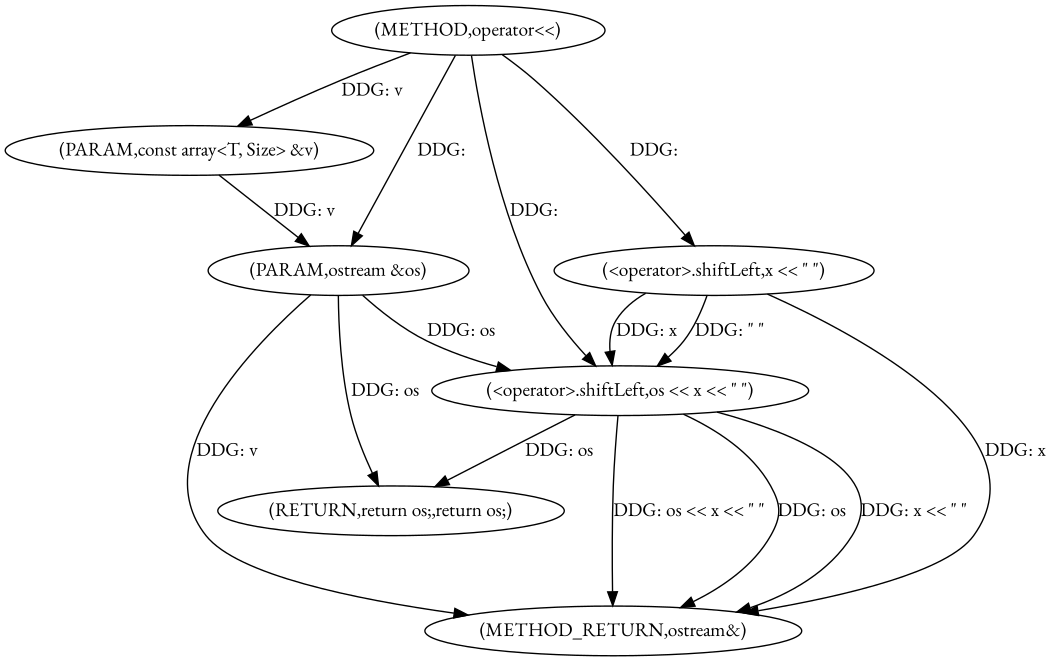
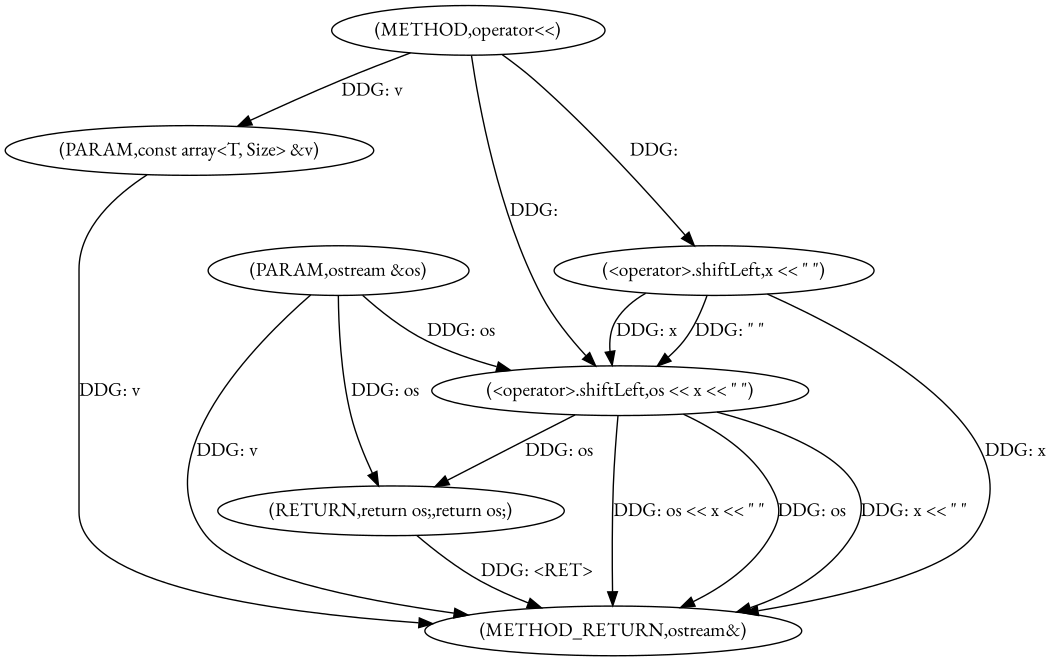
(407, 144) -> none
(259, 206) -> (81, 517)
none -> (469, 574)
